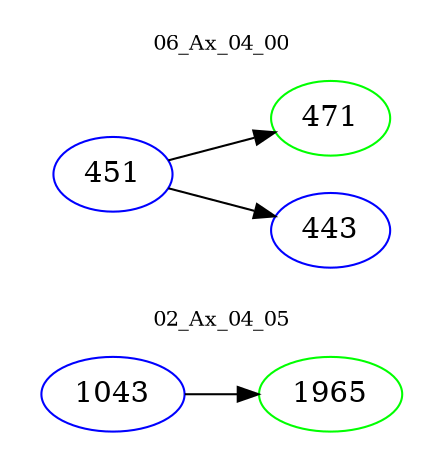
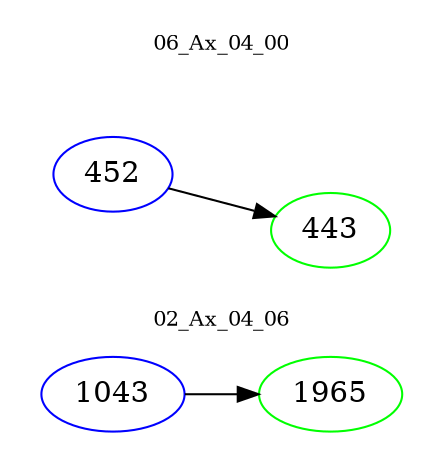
(331, 118) -> none
(113, 174) -> (113, 174)
(331, 230) -> (331, 230)
(222, 321) -> (222, 321)
